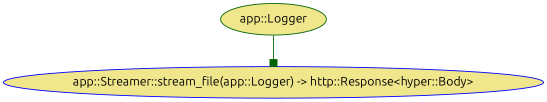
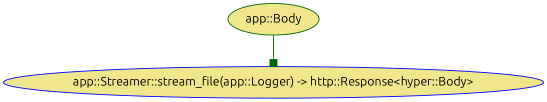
(273, 19) -> (273, 19)
